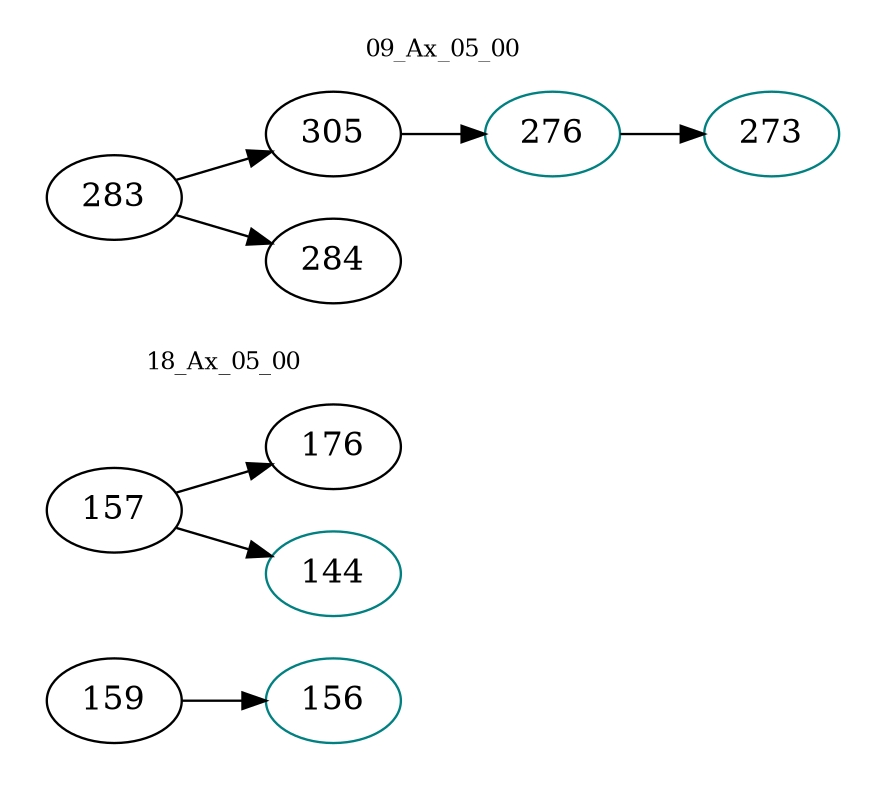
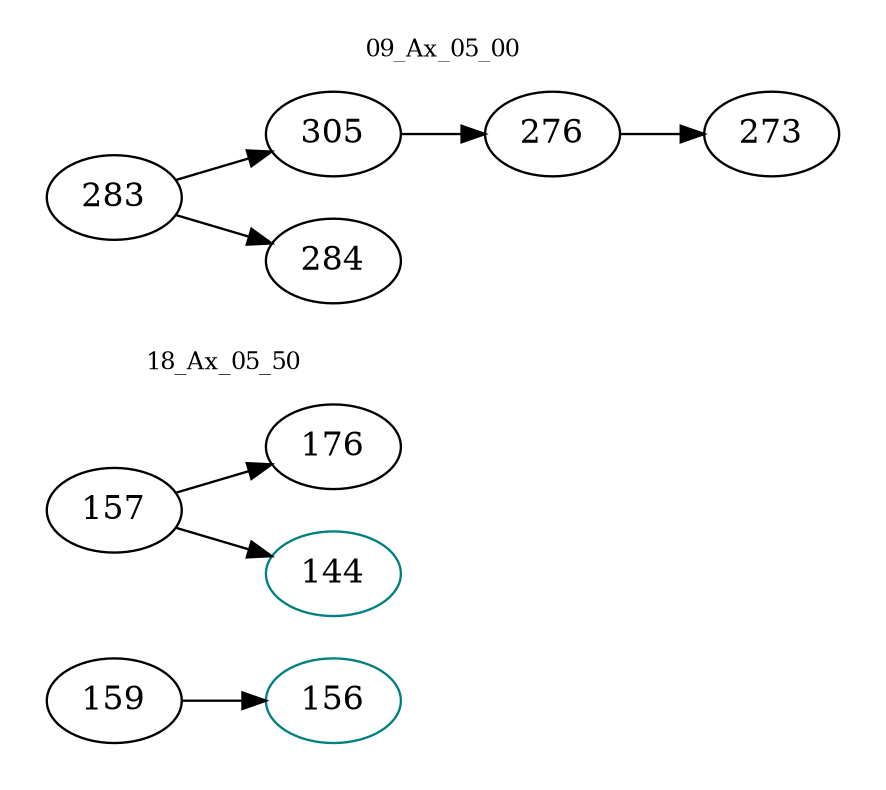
(553, 134) -> (553, 134)
(772, 134) -> (772, 134)
(224, 363) -> (224, 363)
